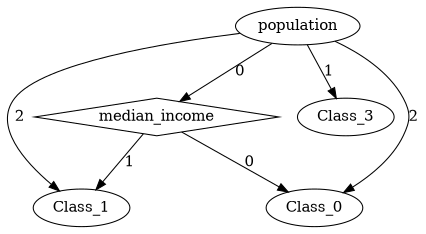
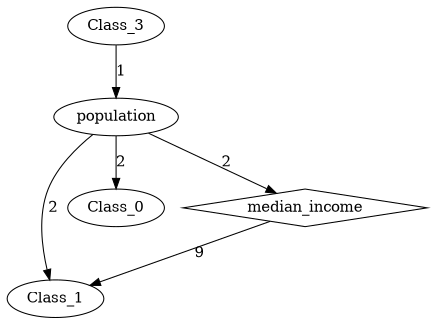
(319, 67) -> (116, 66)
(240, 72) -> (227, 162)
(230, 159) -> none
(130, 162) -> (200, 253)
